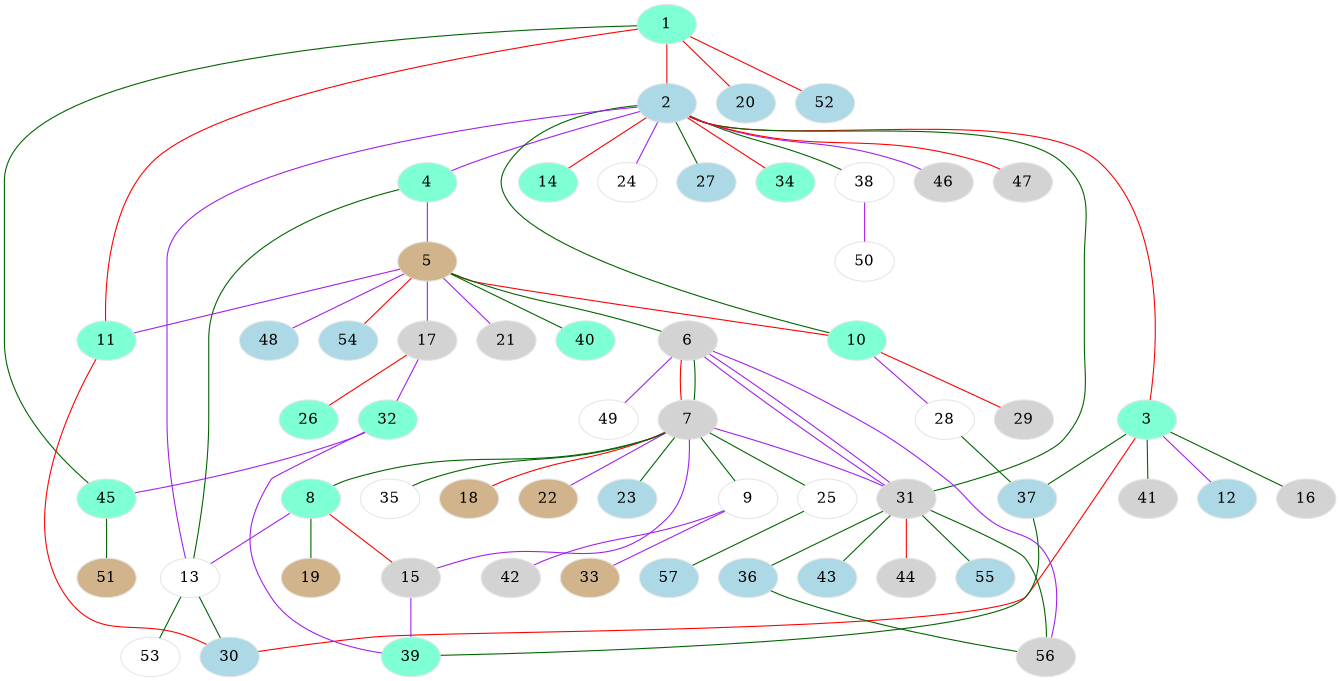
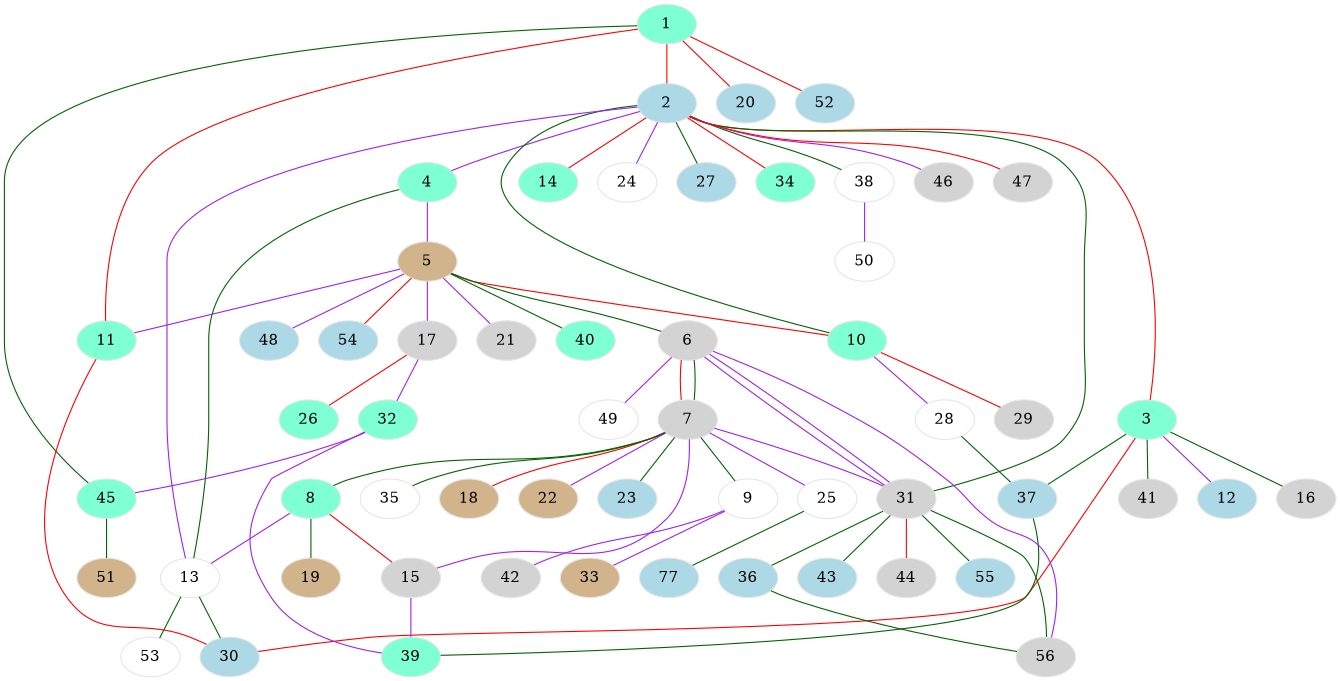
(757, 459) -> (757, 459)
(669, 578) -> (669, 578)
